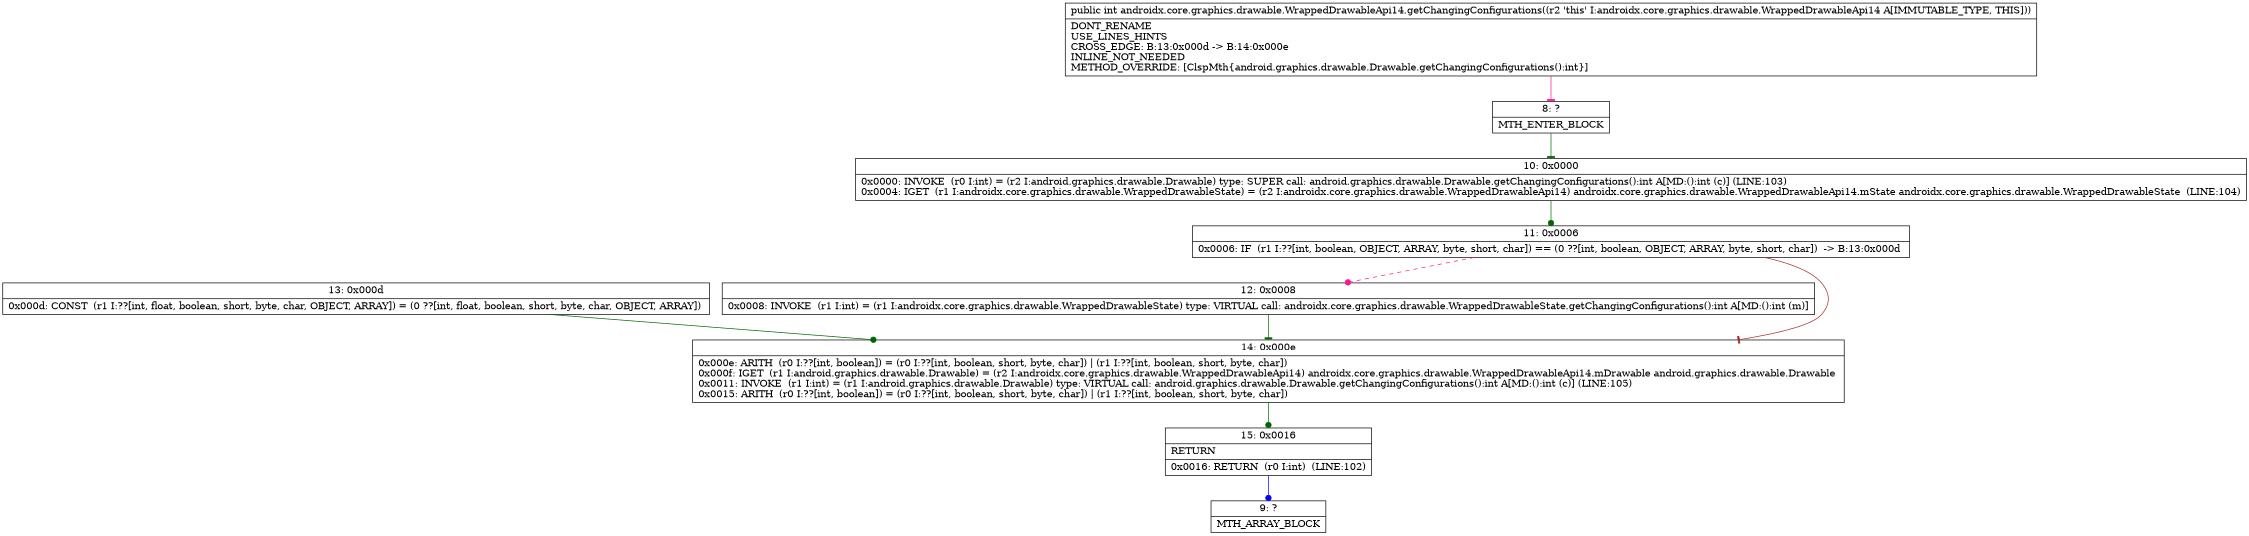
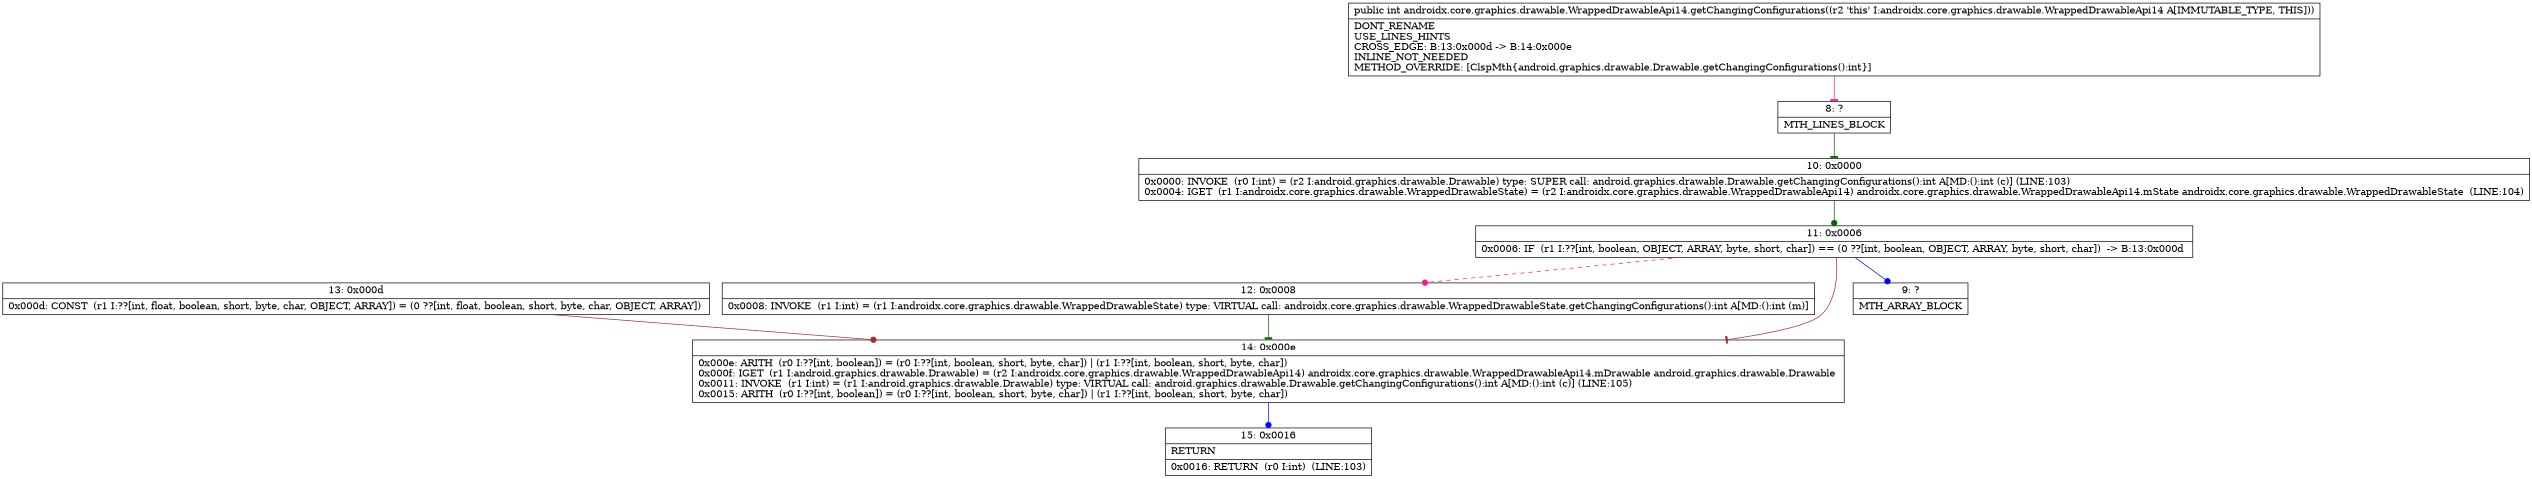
(1551, 125) -> (1834, 125)
(710, 327) -> (710, 327)
(1268, 412) -> (1268, 412)
(1268, 467) -> (1268, 467)
(1268, 485) -> (1870, 268)
